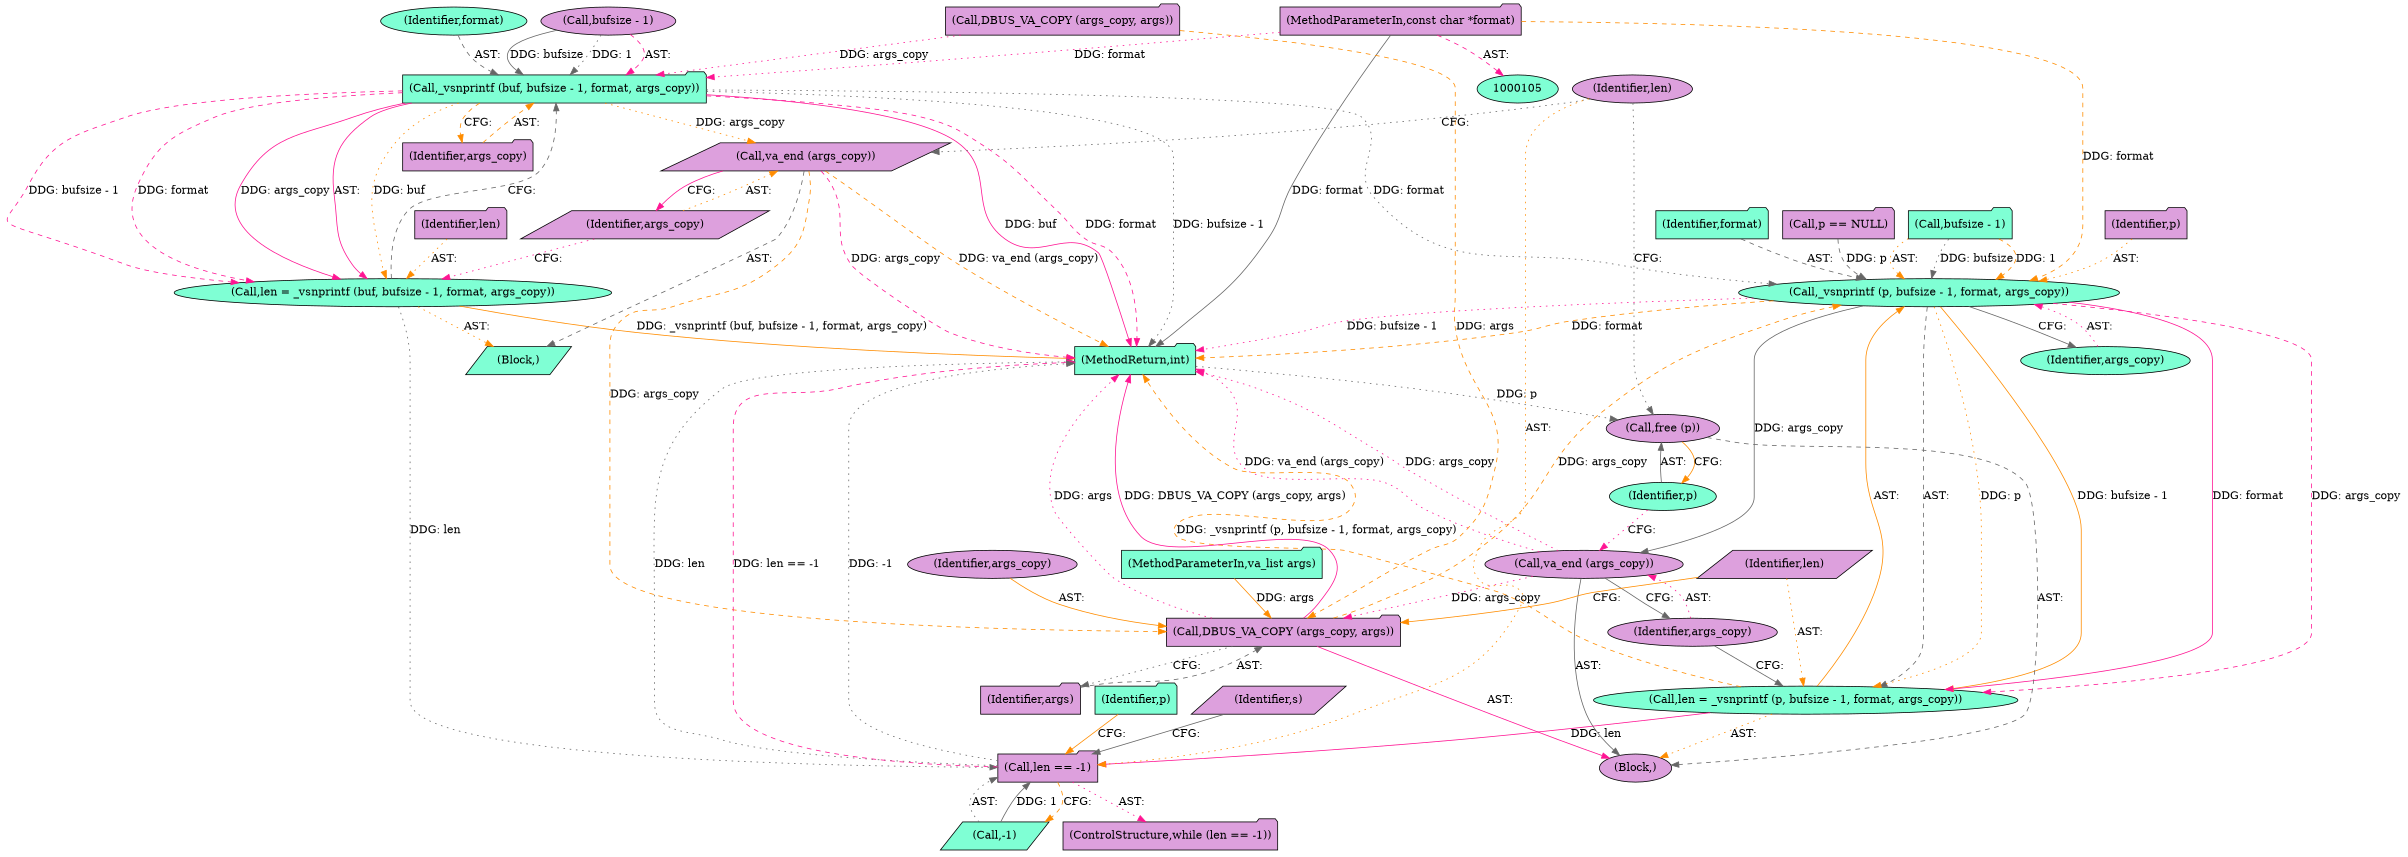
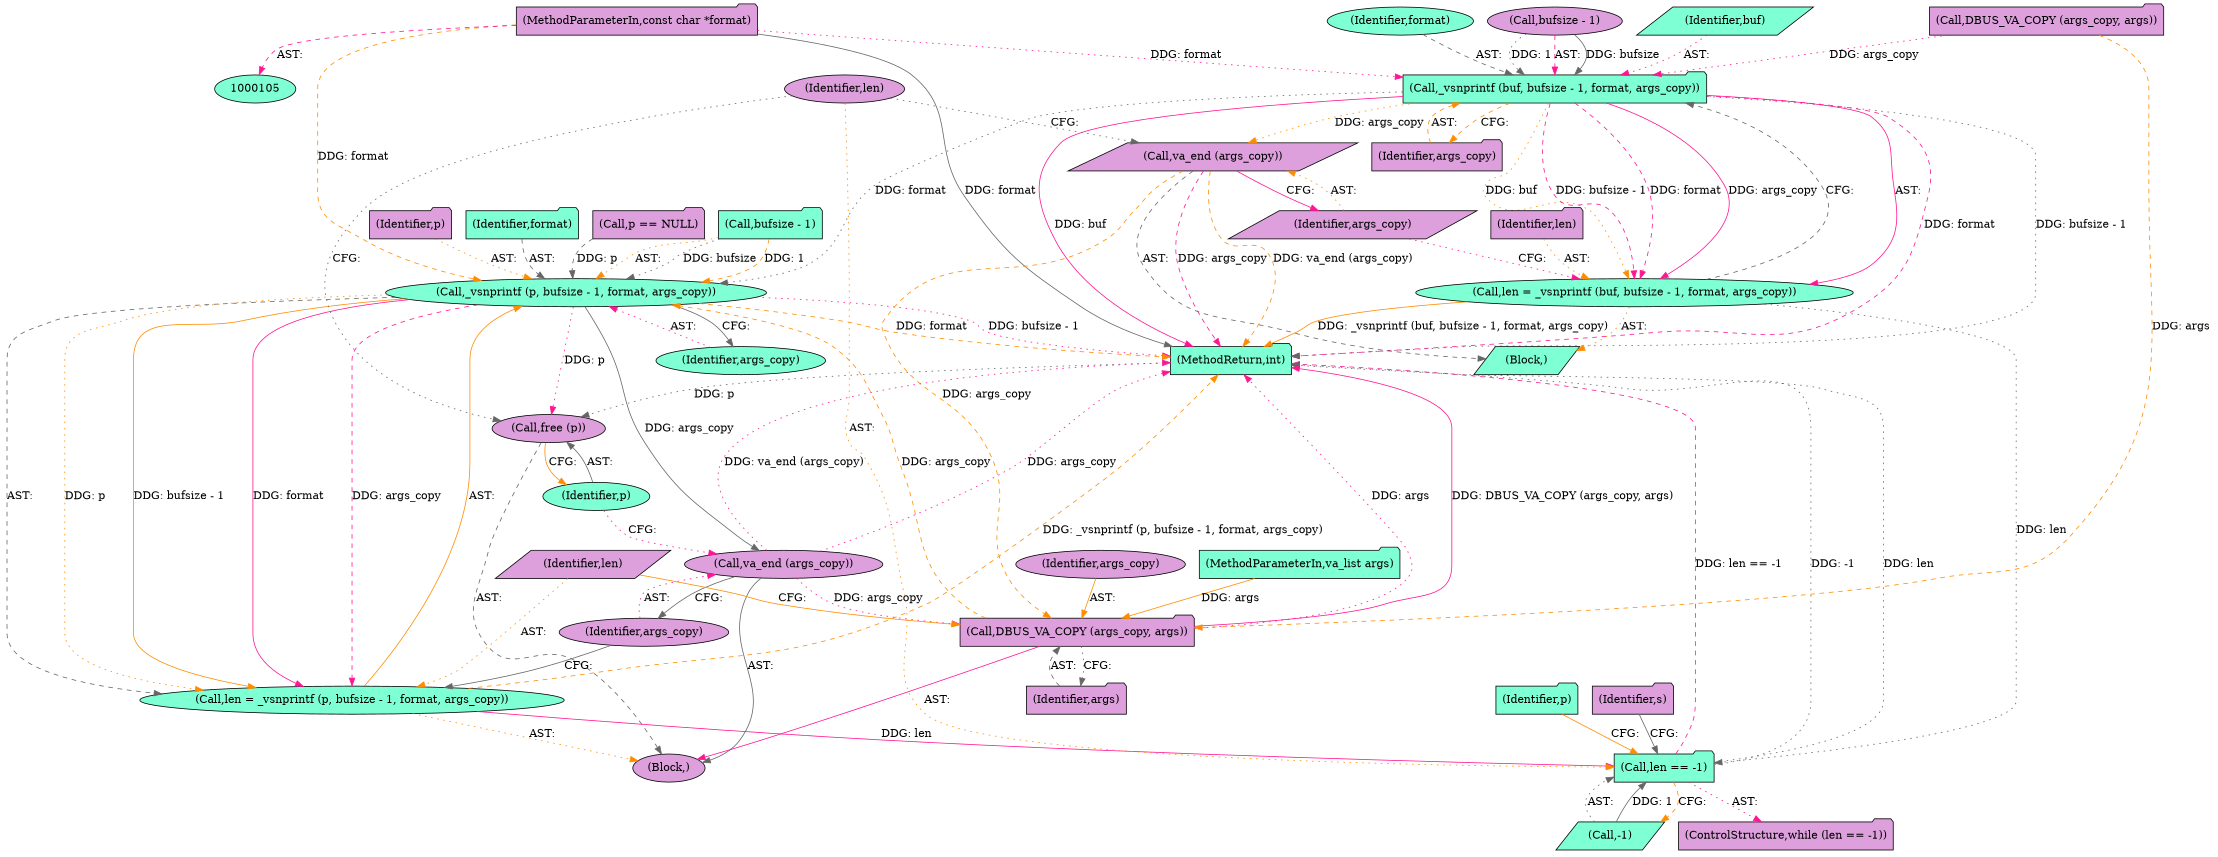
none -> (1725, 21)
none -> (563, 357)
(1269, 700) -> (1633, 700)
(1048, 768) -> (1664, 768)
